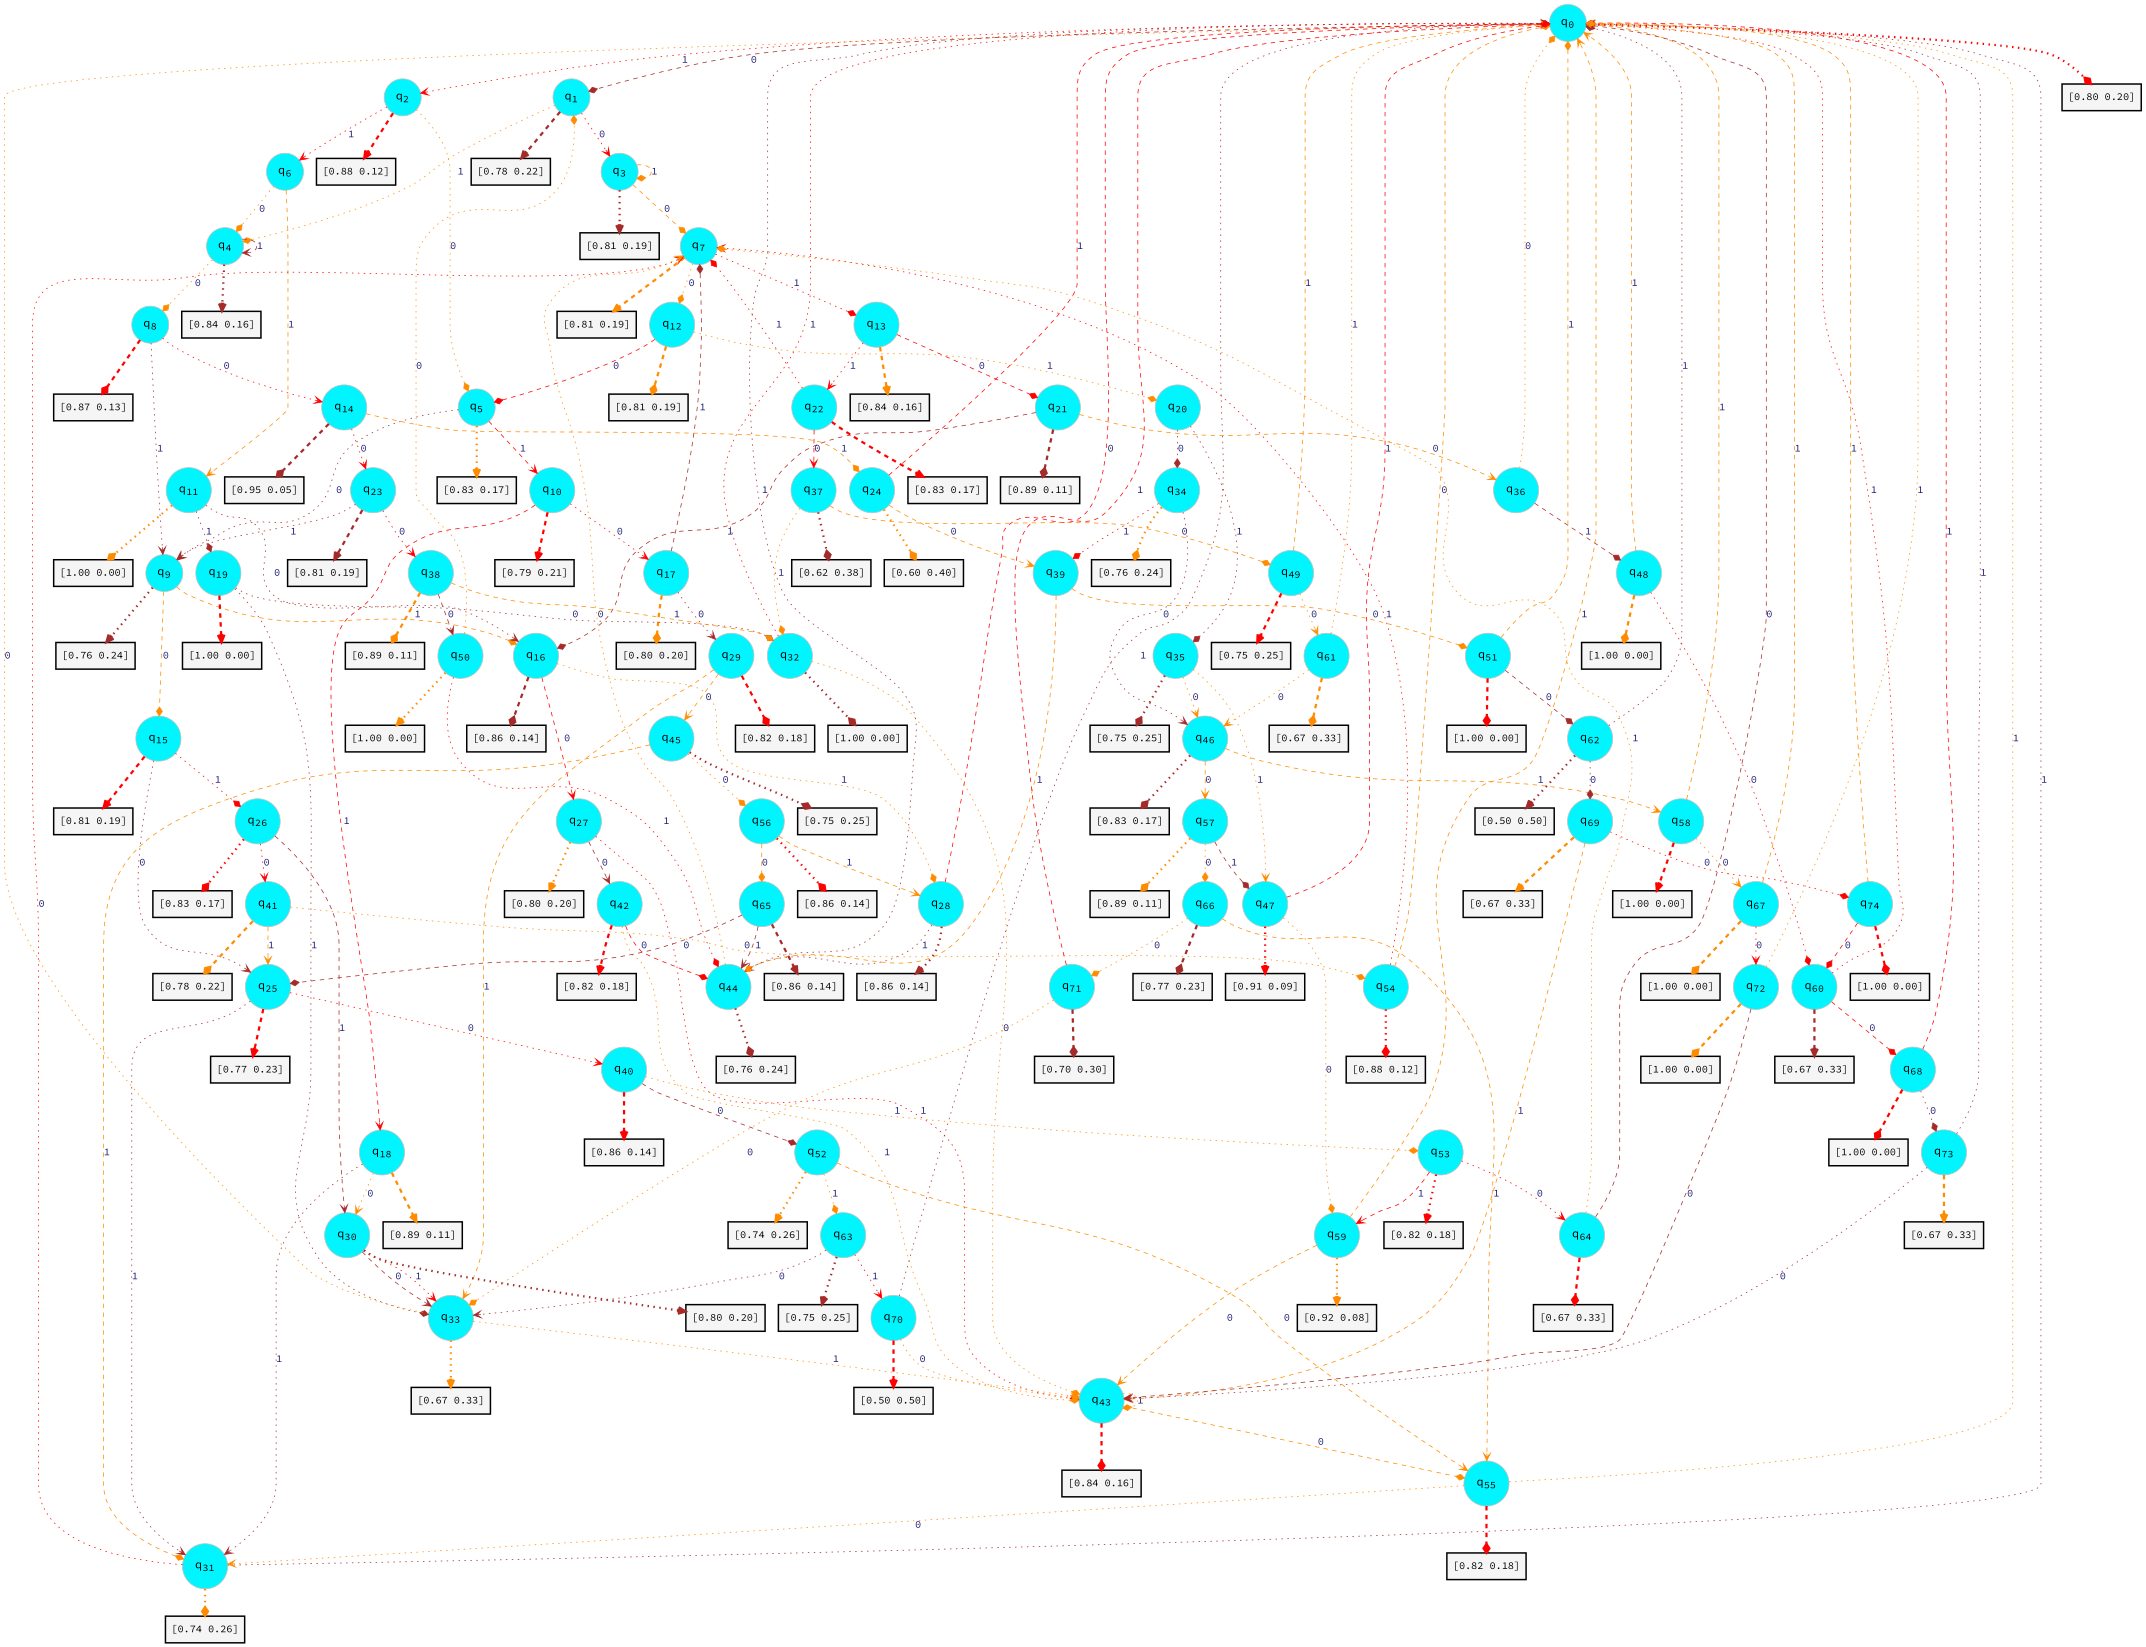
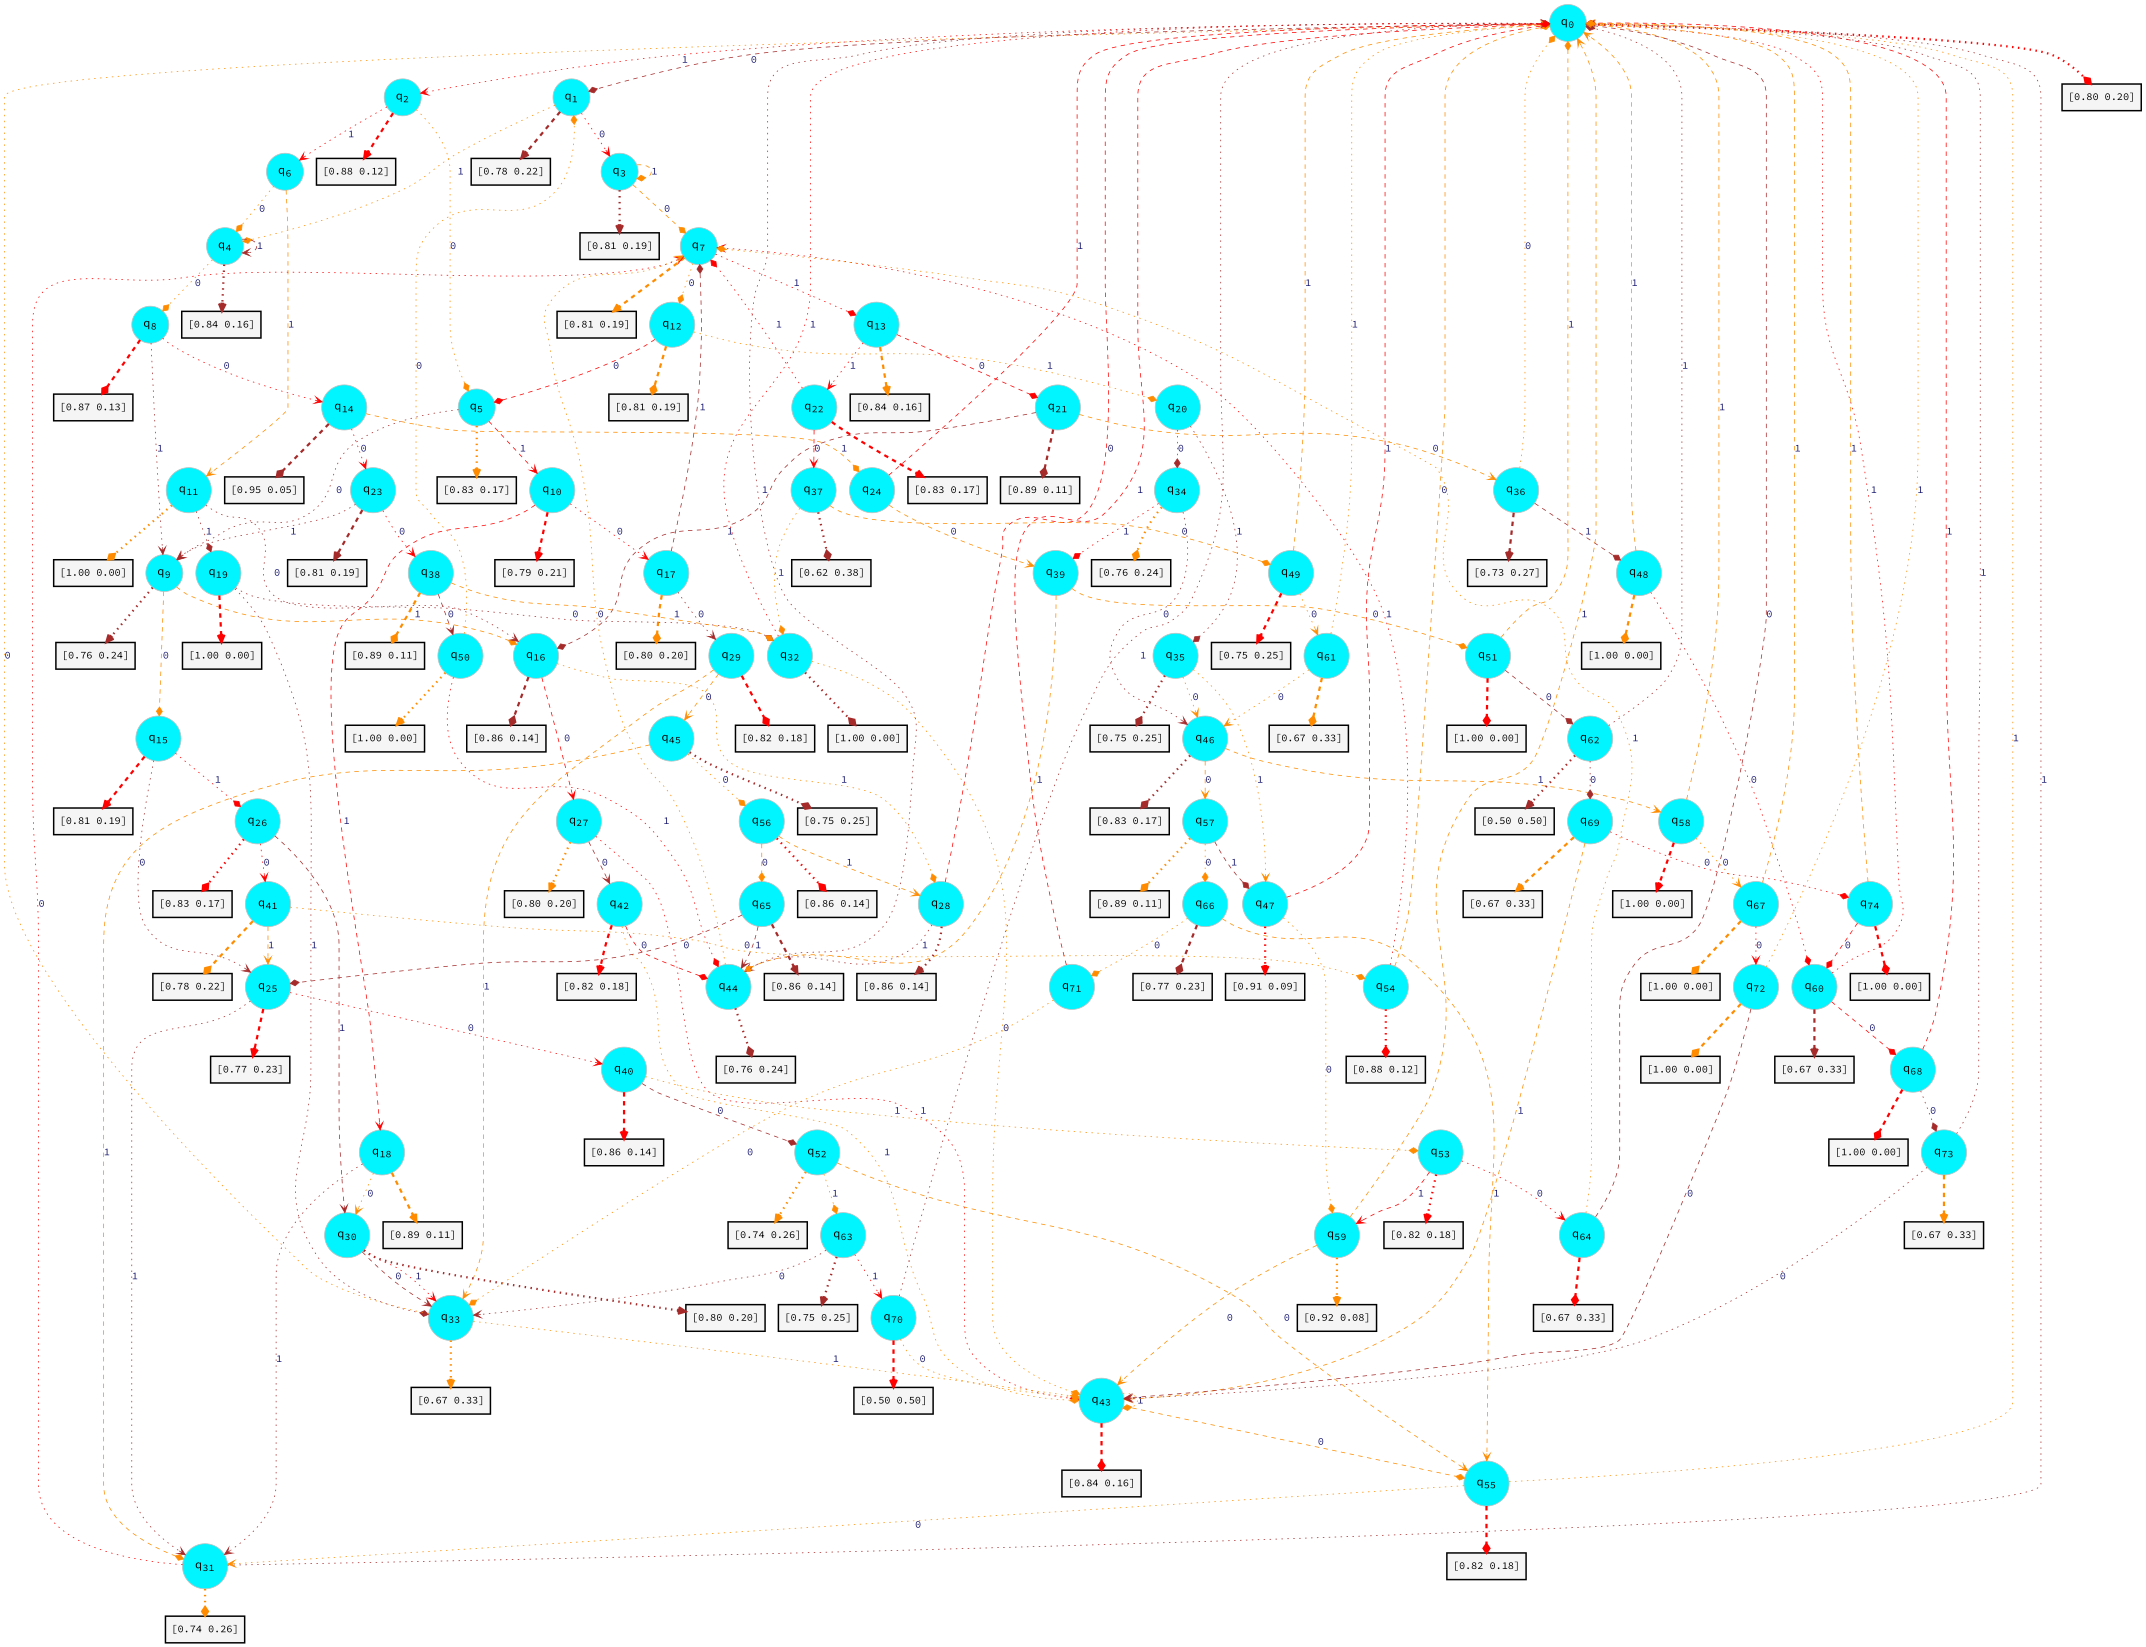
(924, 573) -> none
none -> (1507, 573)
(1074, 1070) -> none
